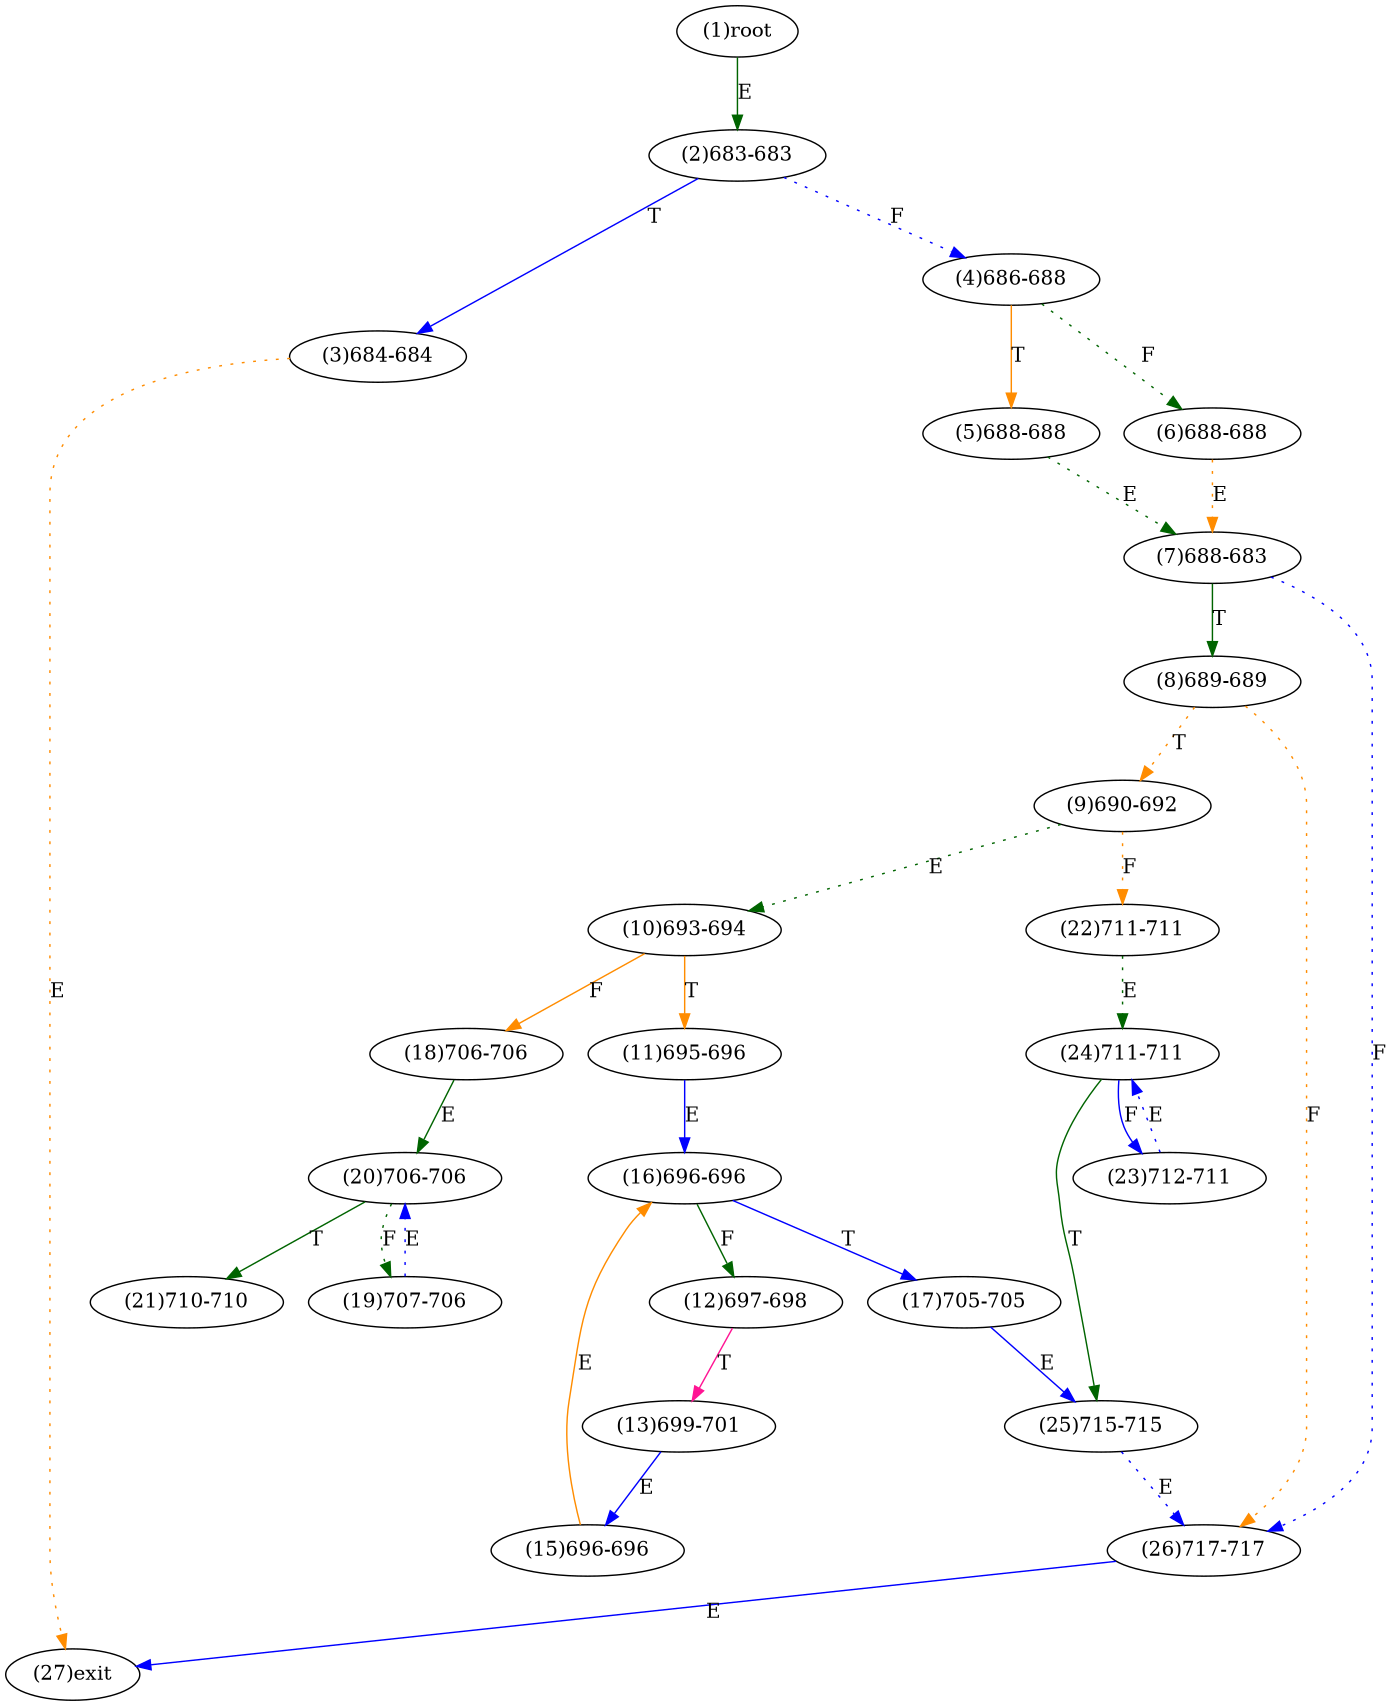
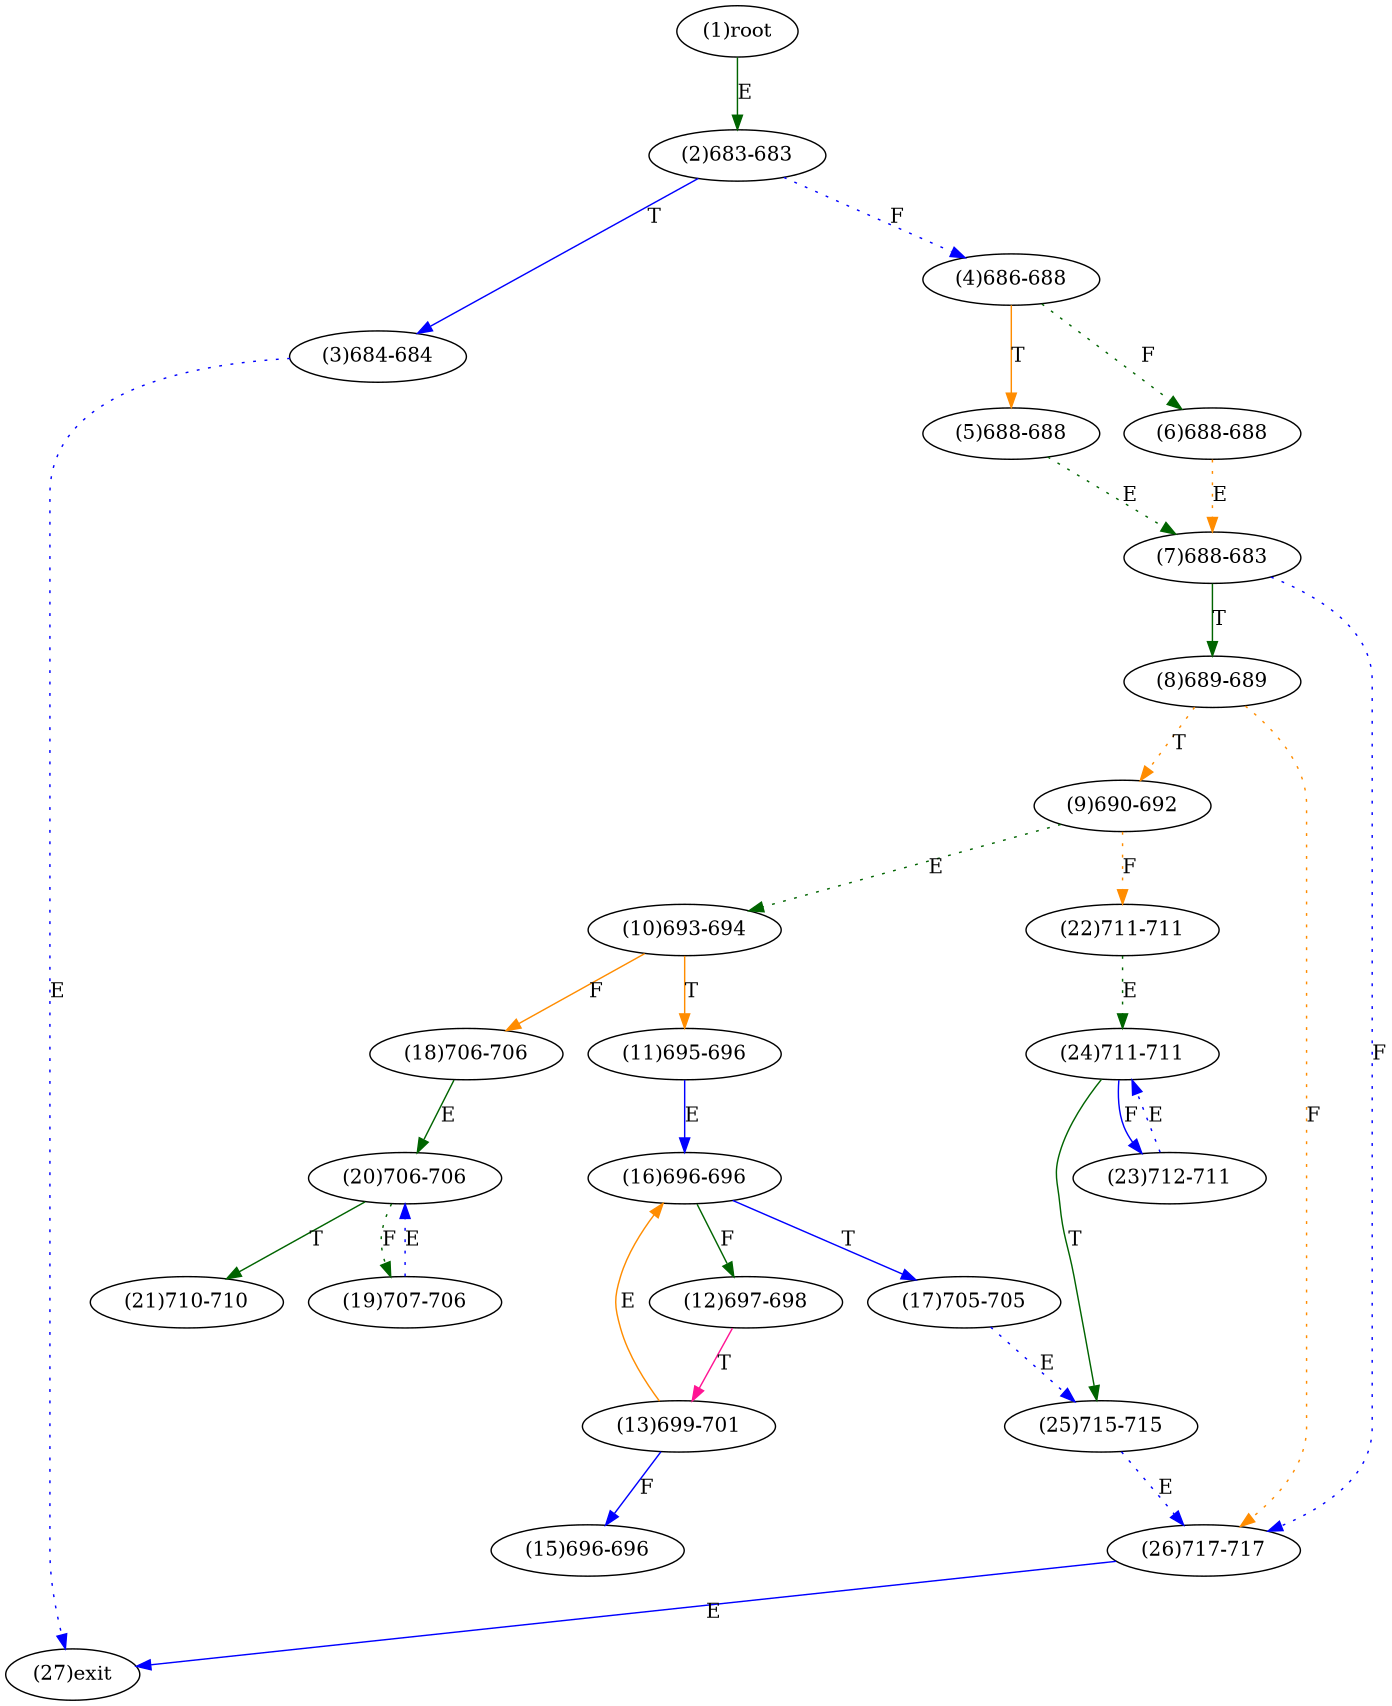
(50, 913) -> (50, 913)
(1027, 1360) -> (1027, 1360)
(575, 1361) -> (616, 1309)
(647, 1488) -> (647, 1488)
